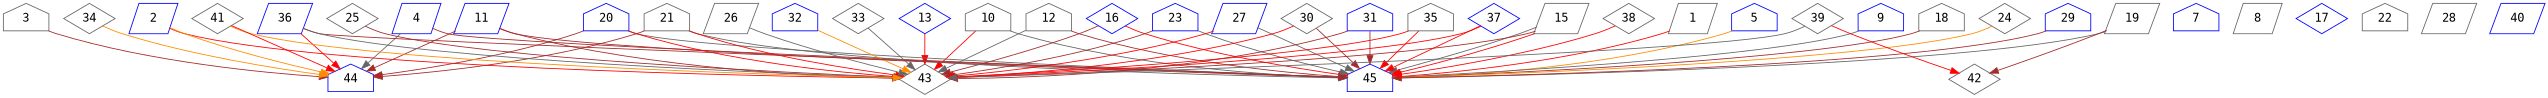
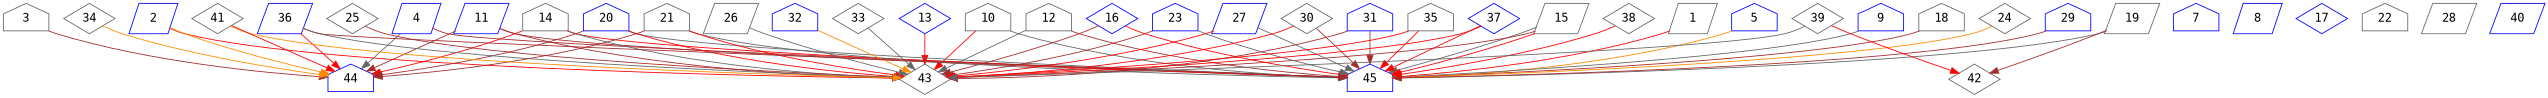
none -> (545, 19)
(2258, 19) -> (2258, 19)
